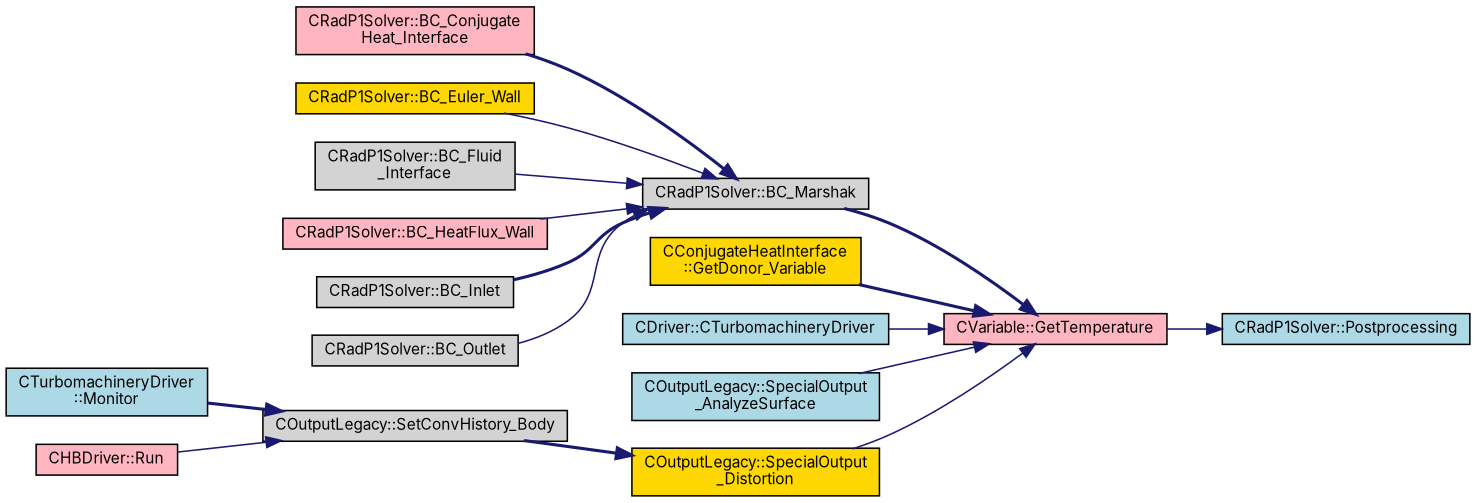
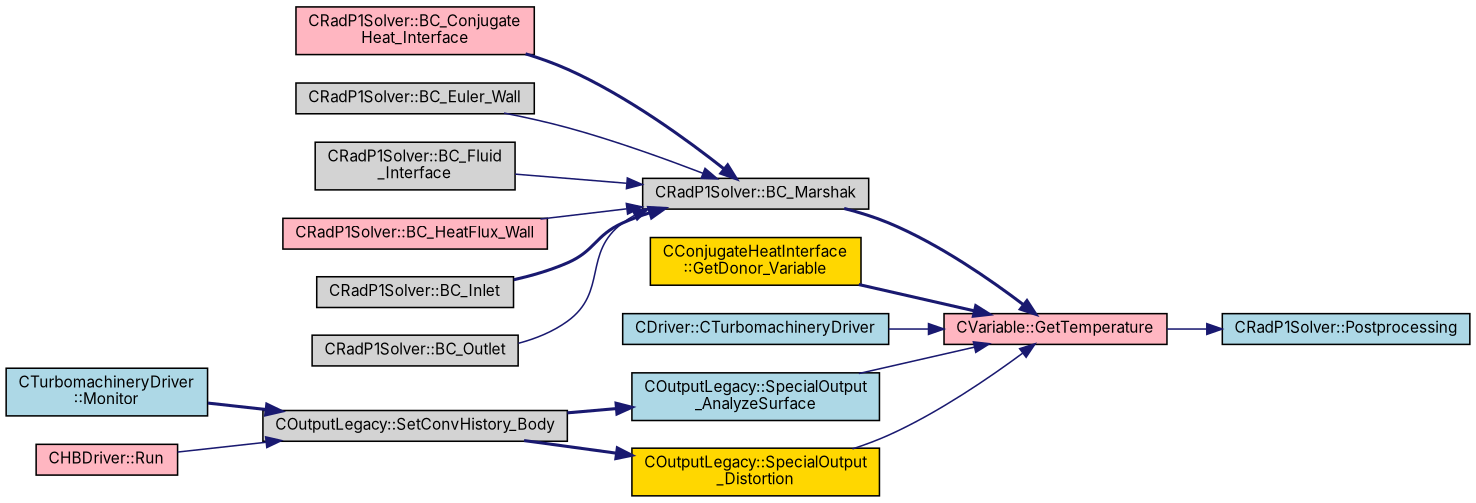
(415, 98) -> (415, 98)
none -> (592, 411)
